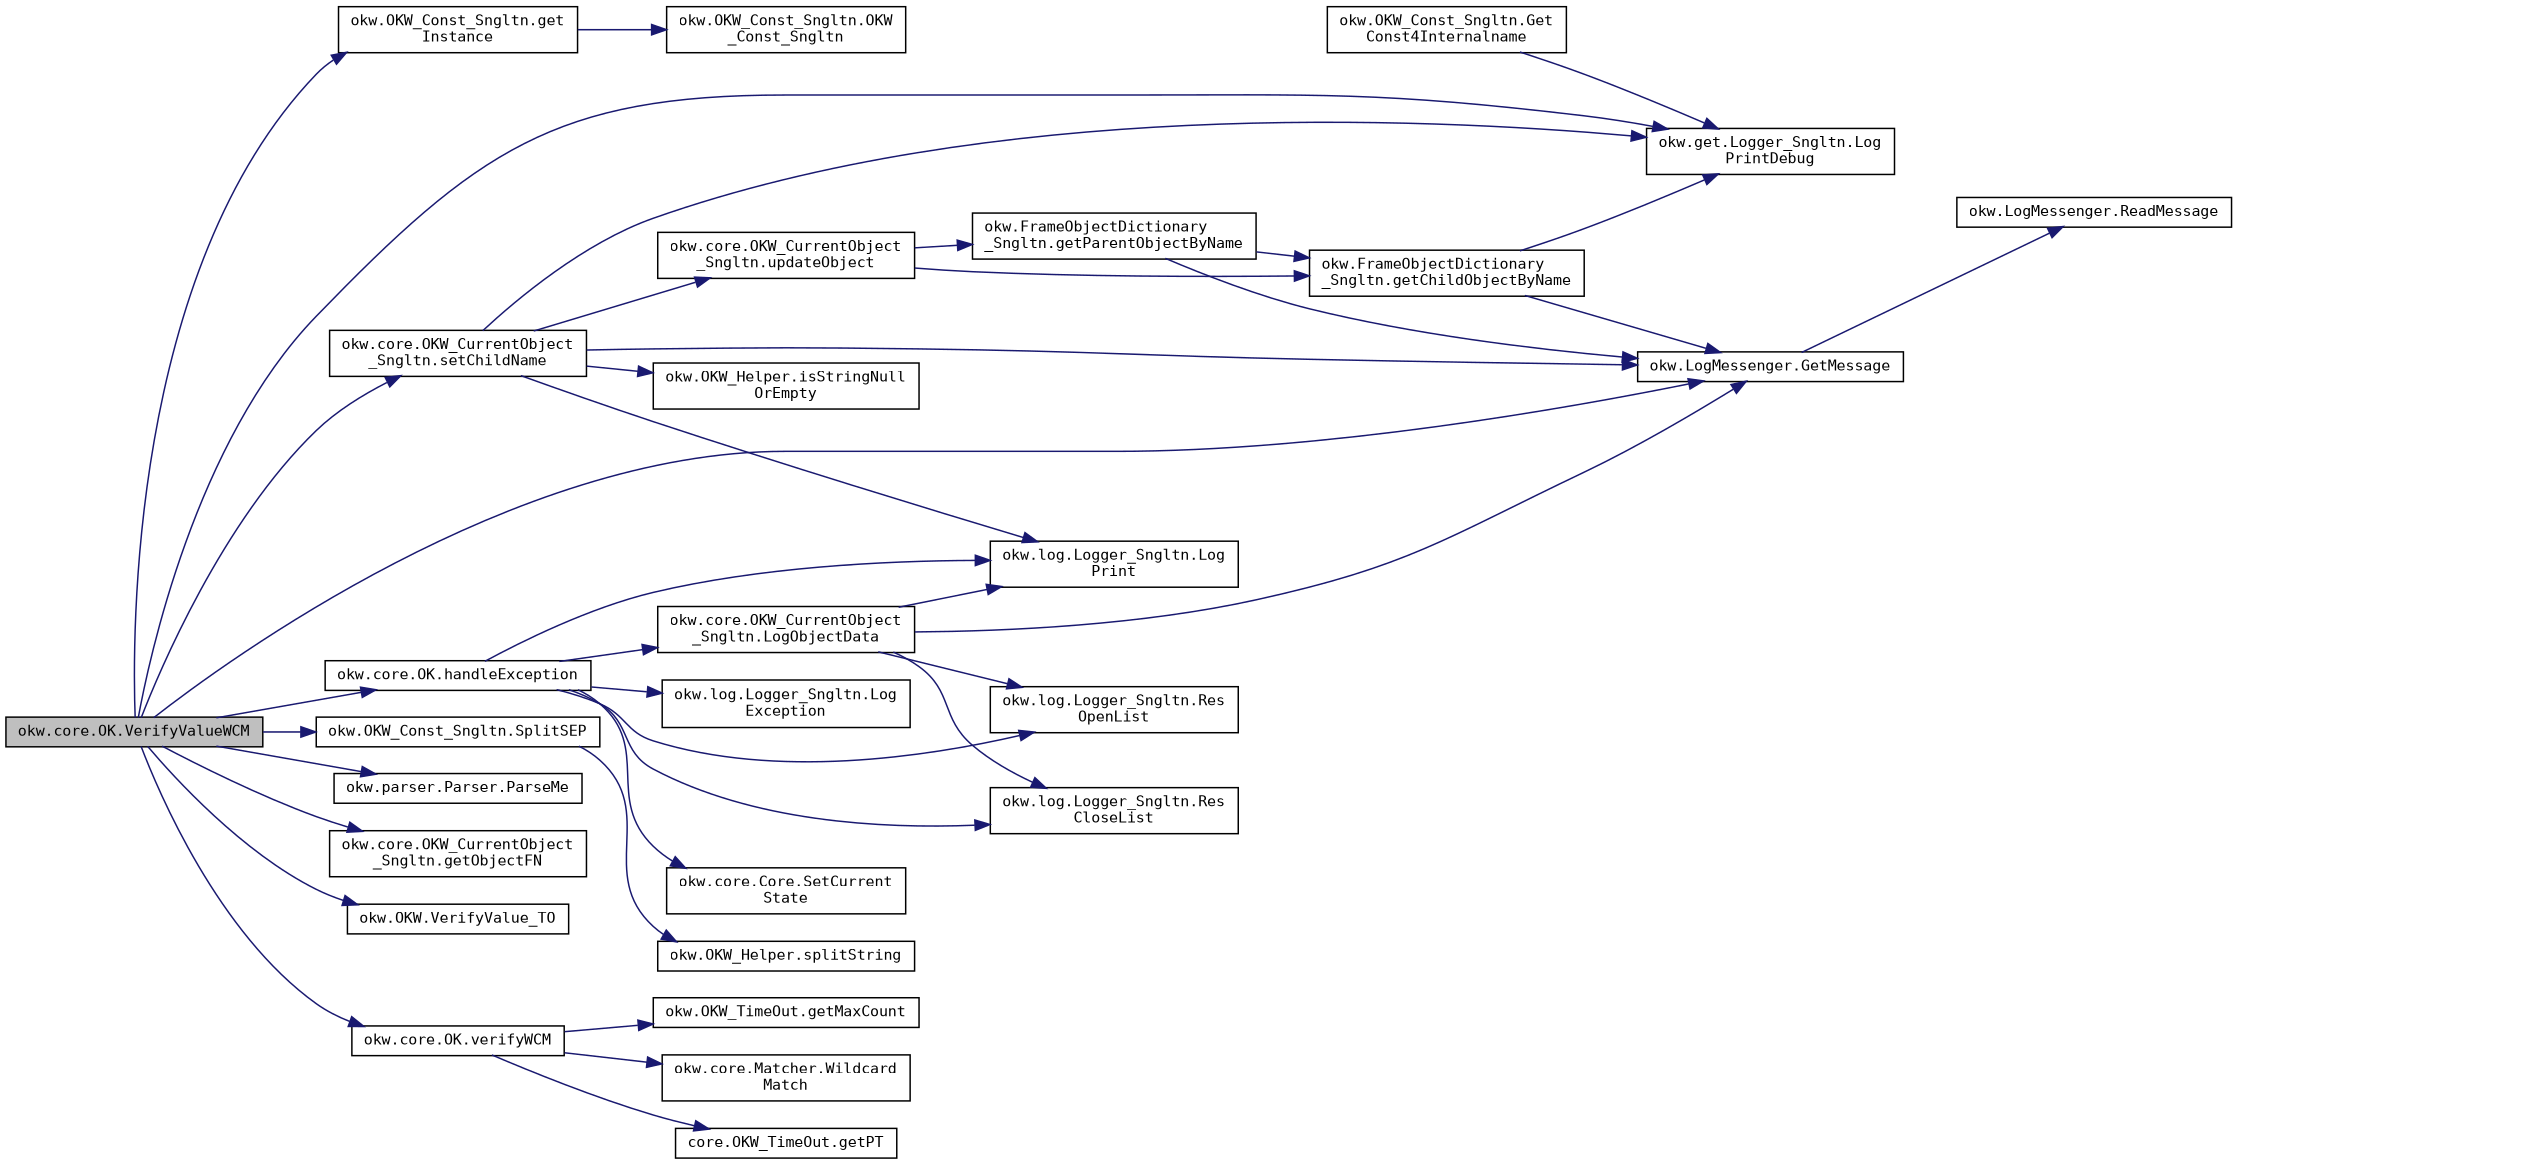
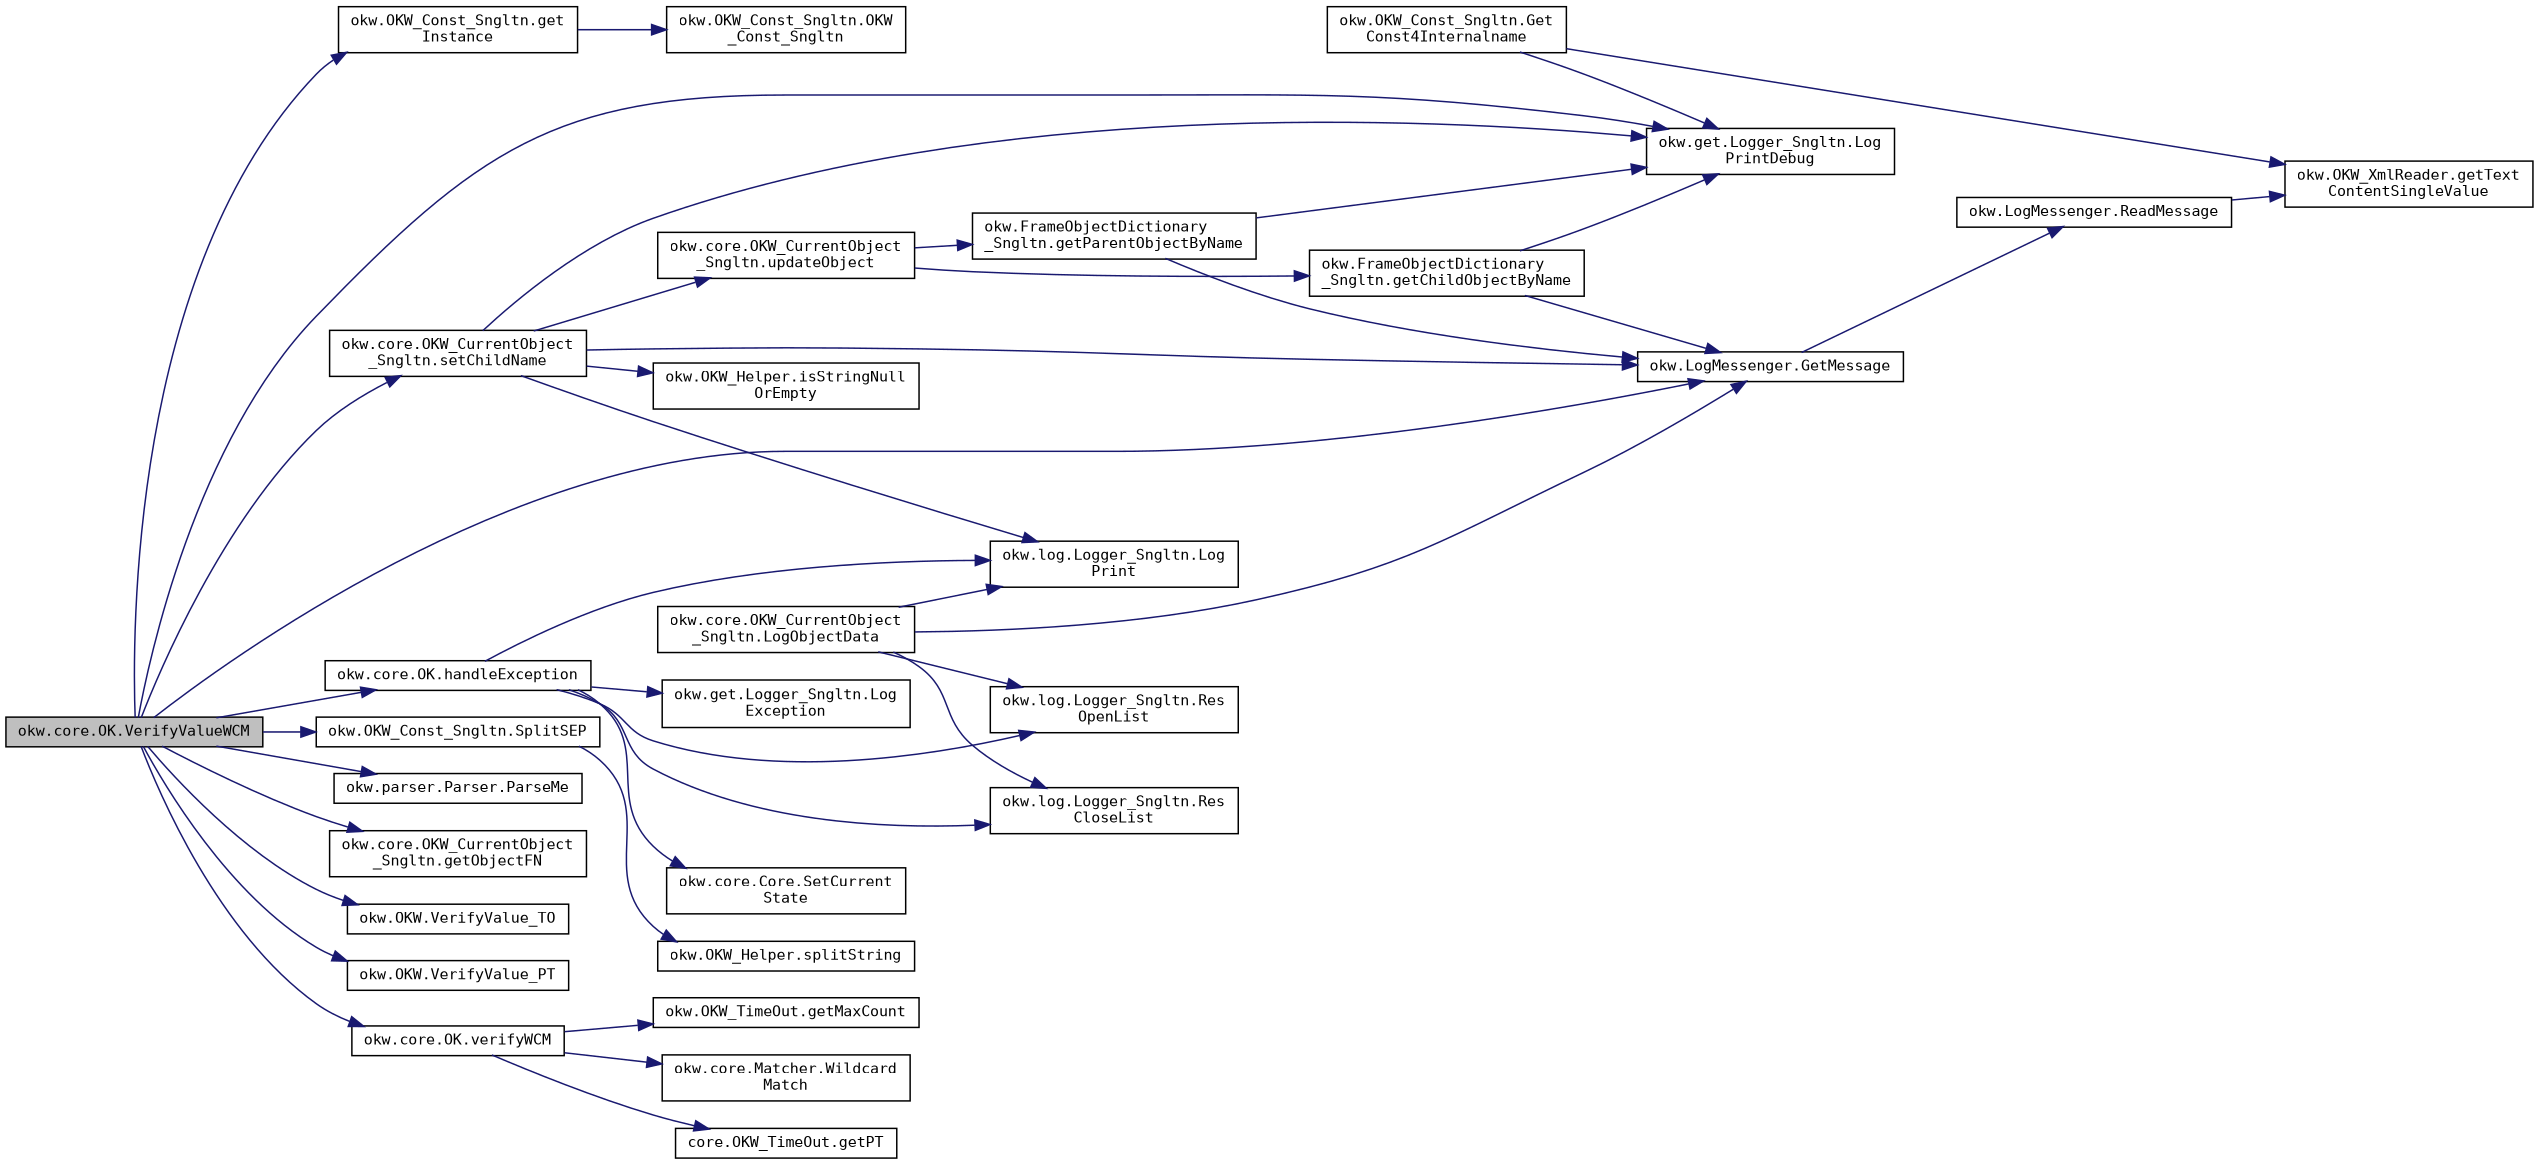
none -> (2409, 184)
(1276, 254) -> (1444, 194)
(601, 656) -> none
(786, 704) -> (786, 704)
none -> (458, 975)
